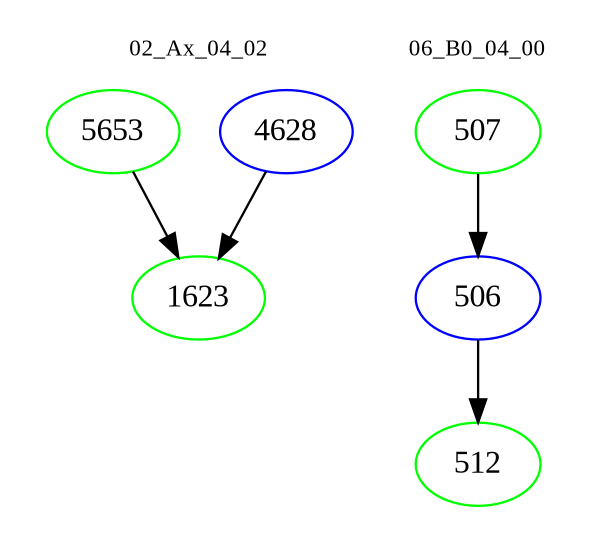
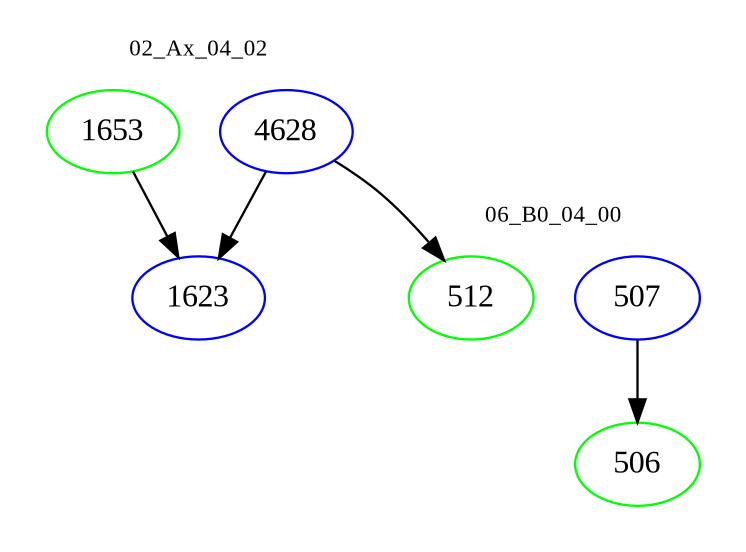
(113, 132) -> (113, 132)
(478, 132) -> (637, 298)
(199, 298) -> (199, 298)
(478, 298) -> (637, 464)
(478, 370) -> (405, 217)
